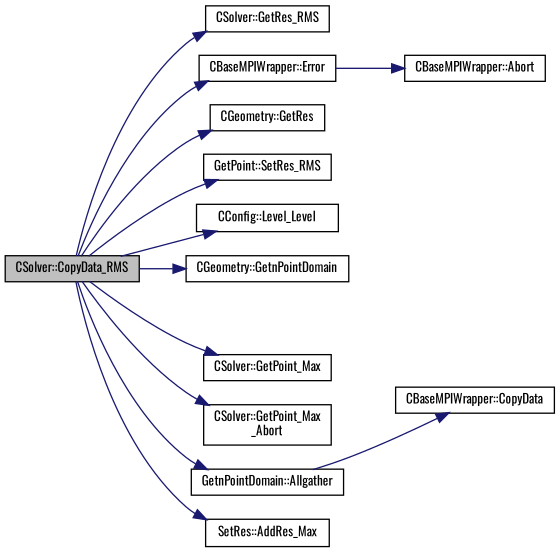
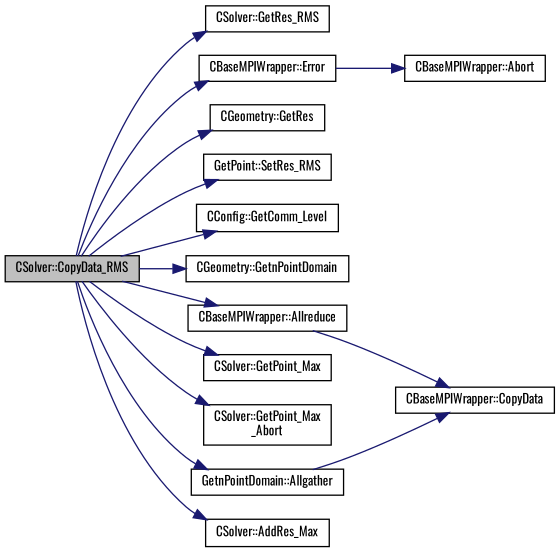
(267, 218) -> (267, 218)
none -> (267, 318)
(267, 533) -> (267, 533)
